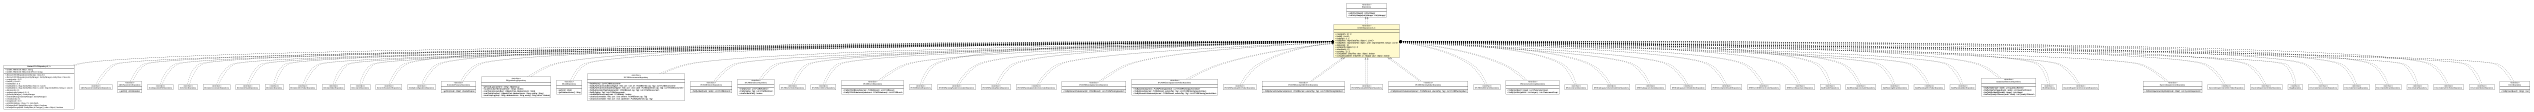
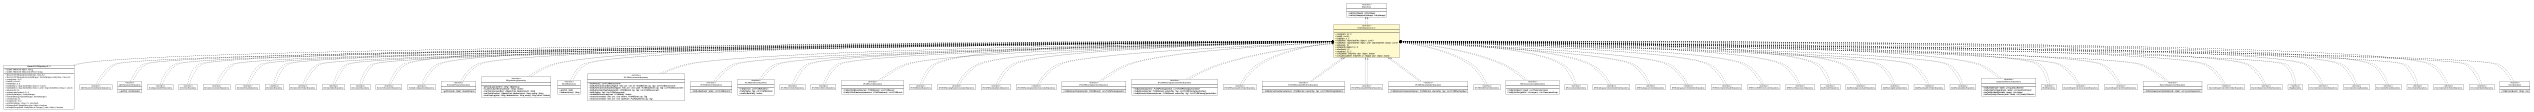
(1343, 52) -> (1343, 52)
none -> (2121, 87)
(569, 92) -> (569, 92)
